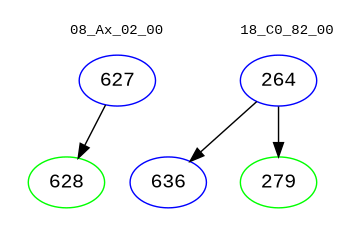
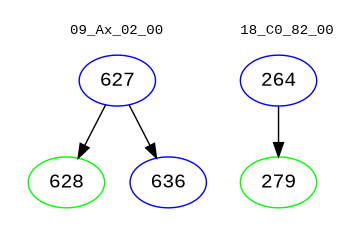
(117, 30) -> (117, 30)
(239, 118) -> (140, 125)
